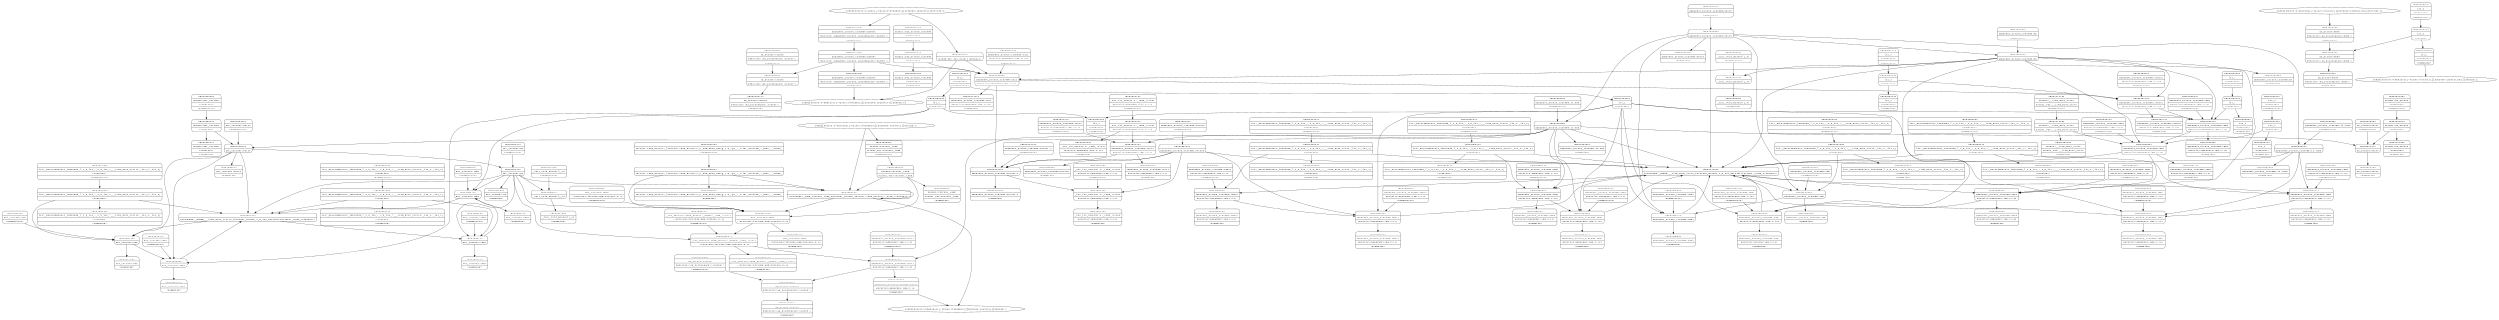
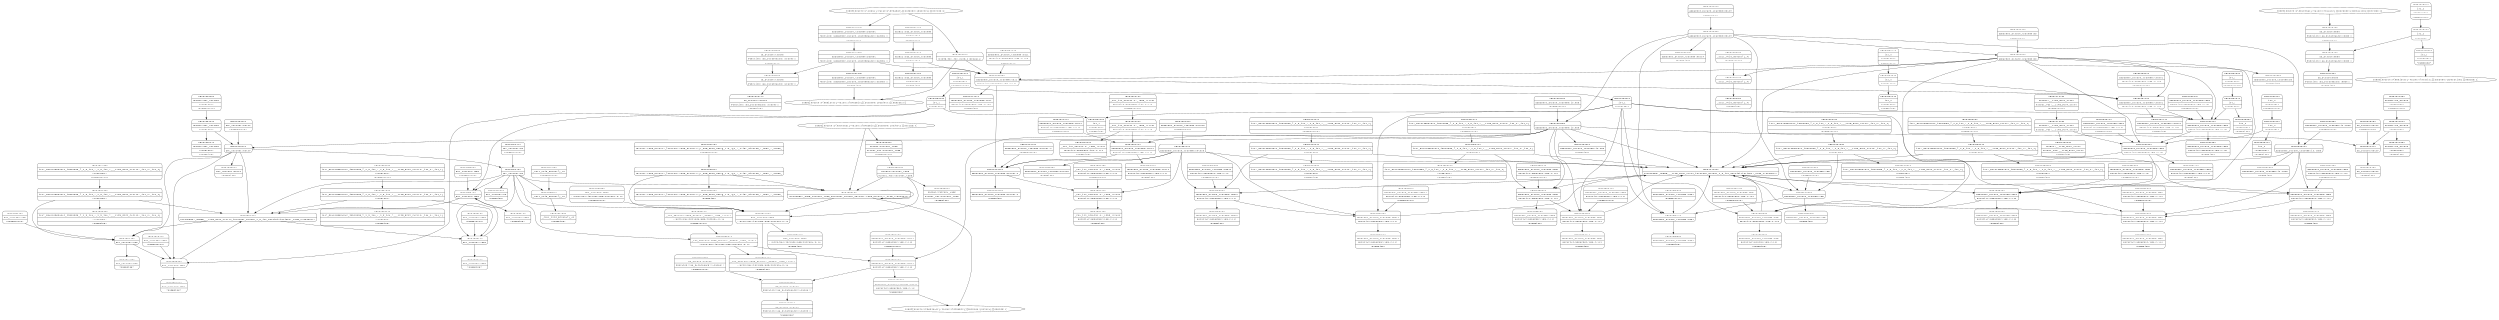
none -> (1769, 161)
none -> (1182, 172)
(744, 228) -> (763, 238)
